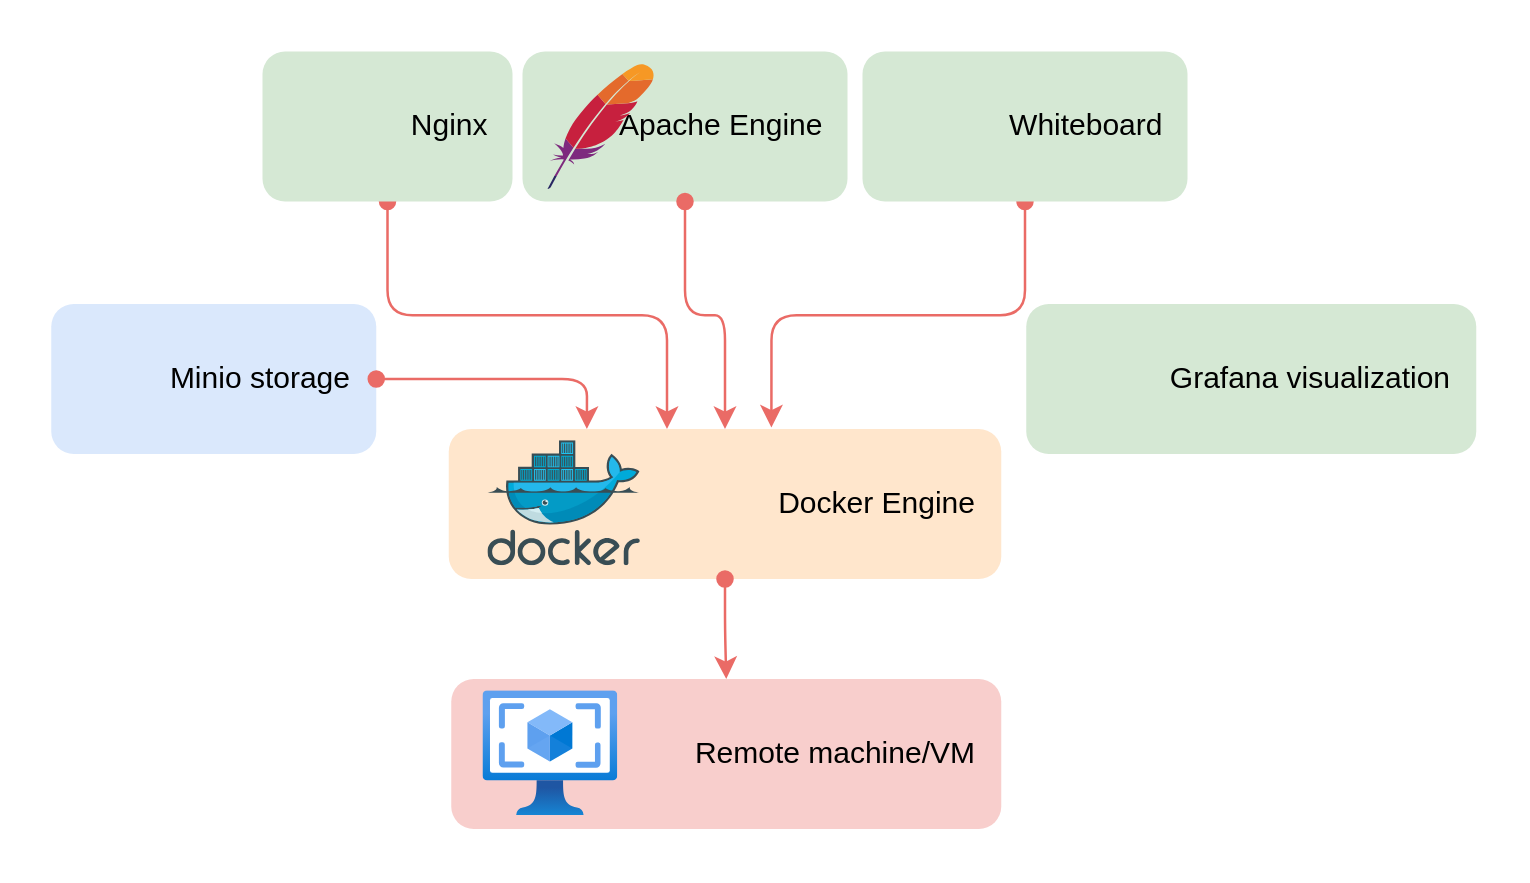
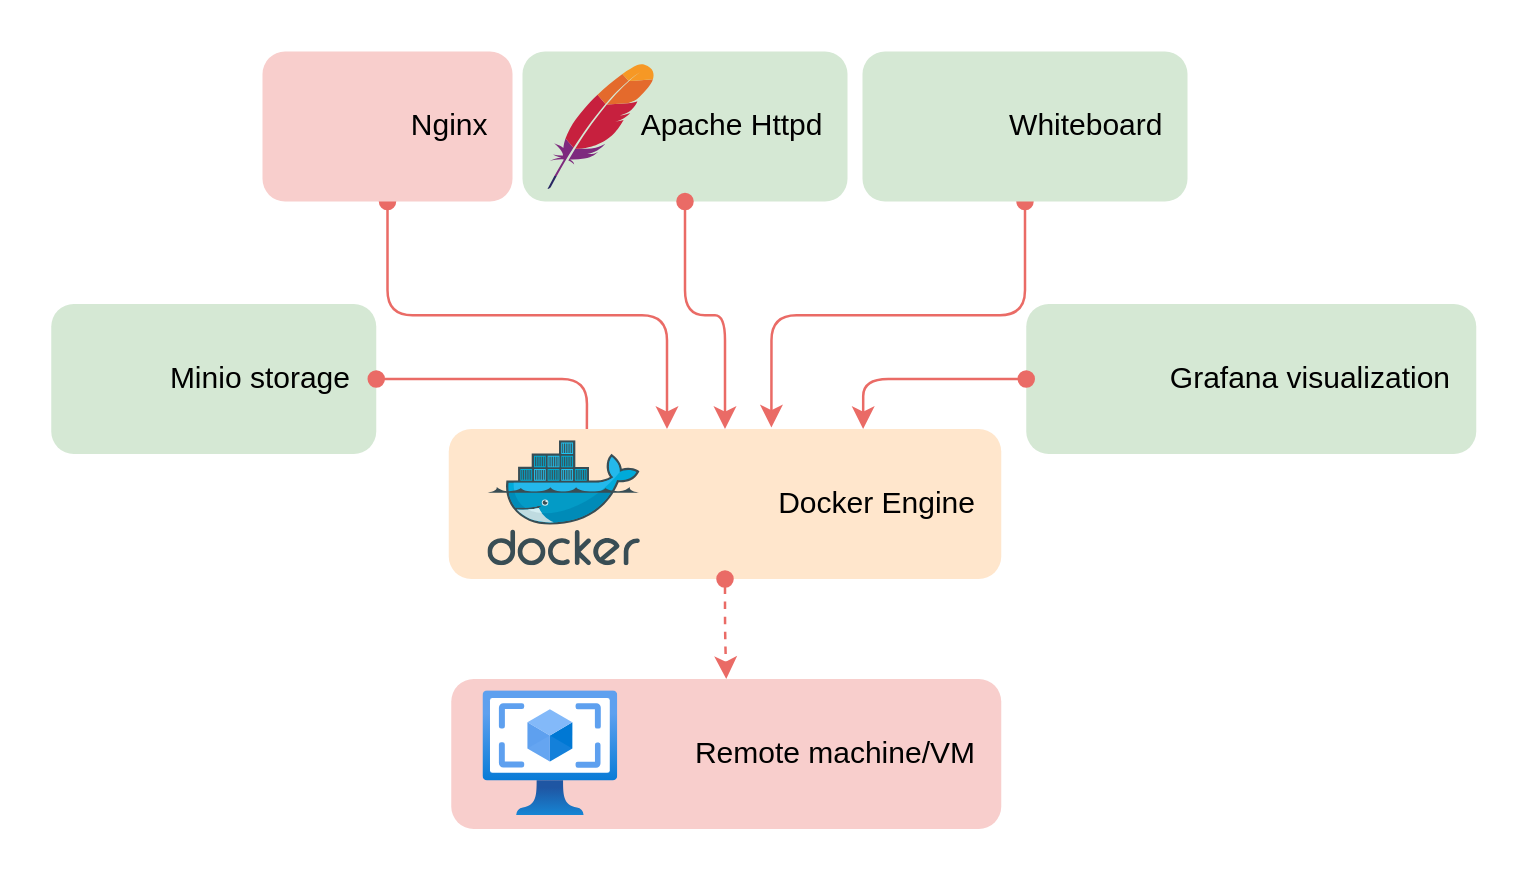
(451, 126) -> (451, 126)
(722, 126) -> (727, 126)
(214, 379) -> (214, 379)
none -> (931, 379)
(587, 410) -> (587, 418)
(725, 626) -> (725, 626)
